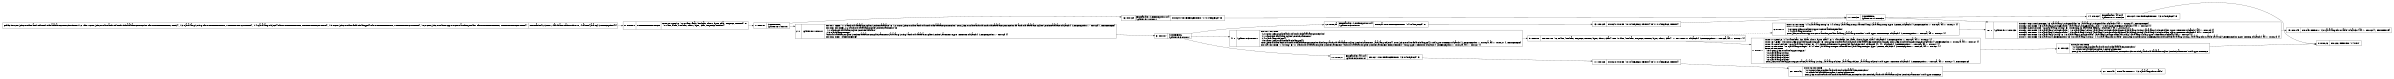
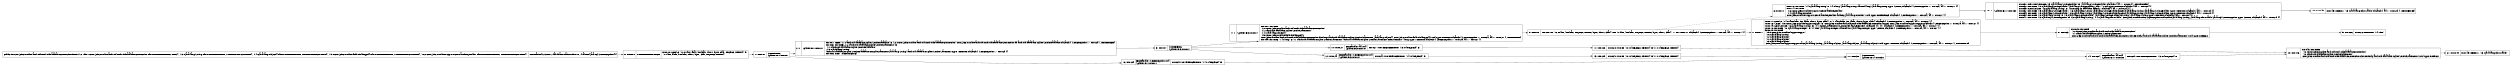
(2236, 4) -> (2232, 55)
(1936, 20) -> none
(838, 32) -> (838, 49)
